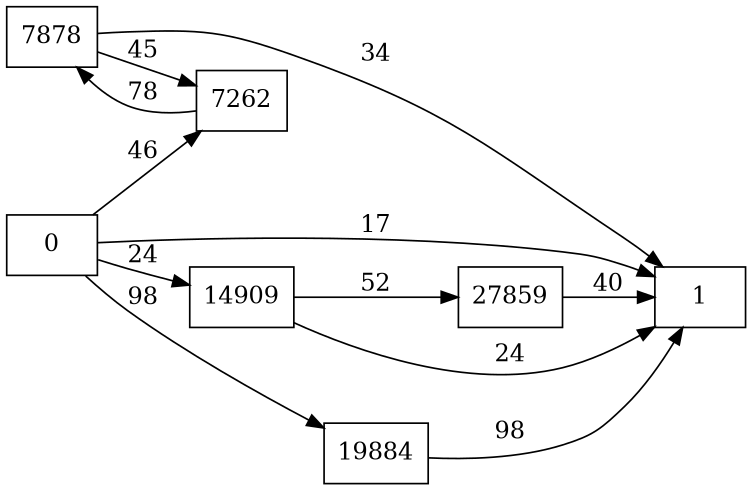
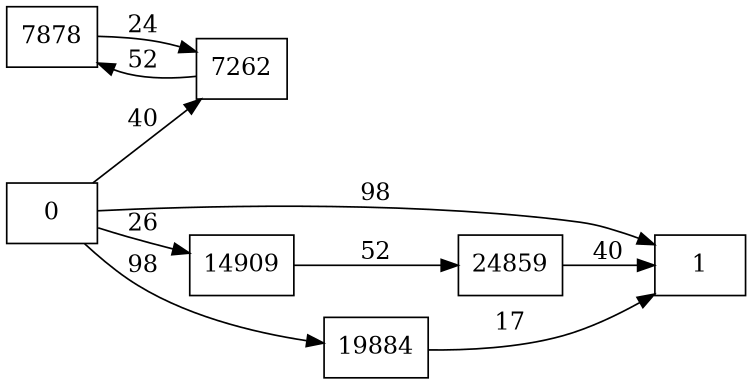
(144, 51) -> (144, 26)
(144, 93) -> (144, 61)
(392, 94) -> none
(144, 152) -> (144, 120)
(376, 226) -> (376, 194)
(144, 256) -> (144, 224)
(510, 297) -> (510, 265)
(467, 372) -> none
(510, 432) -> (510, 323)
